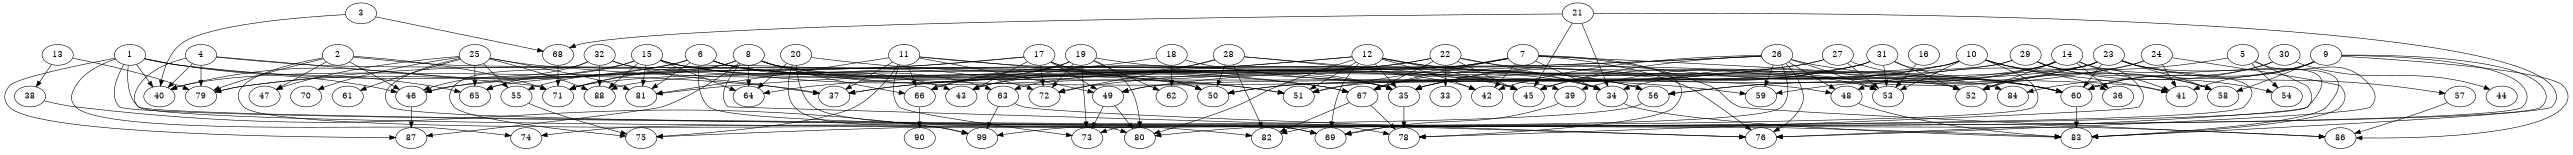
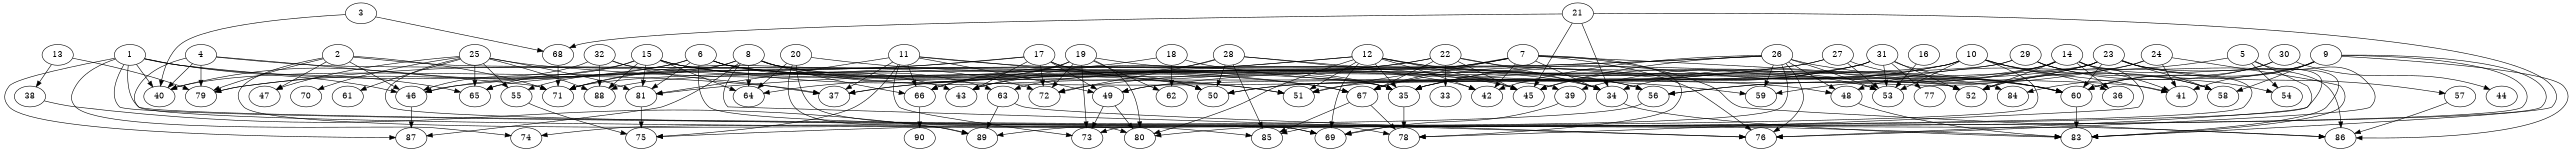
none -> (2224, 68)
none -> (1930, 96)
(458, 109) -> (641, 114)
(982, 138) -> (982, 138)
(1267, 138) -> (1267, 138)
